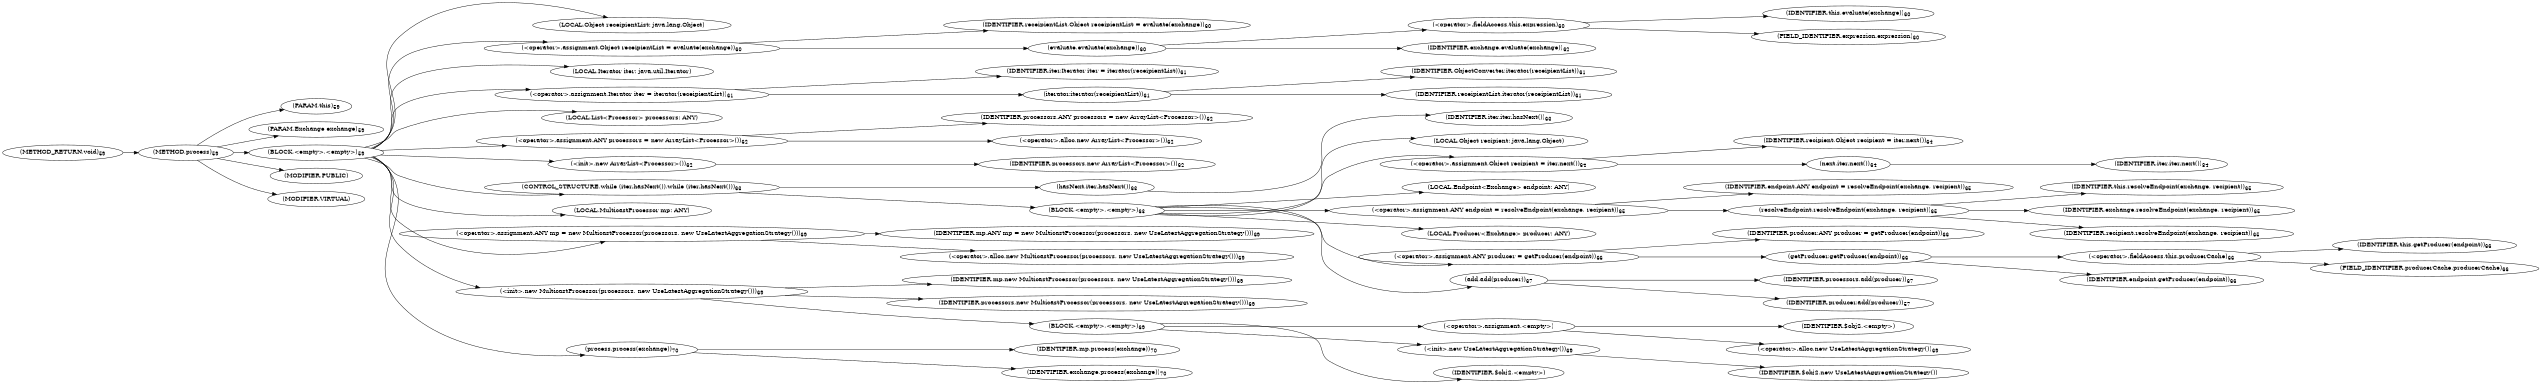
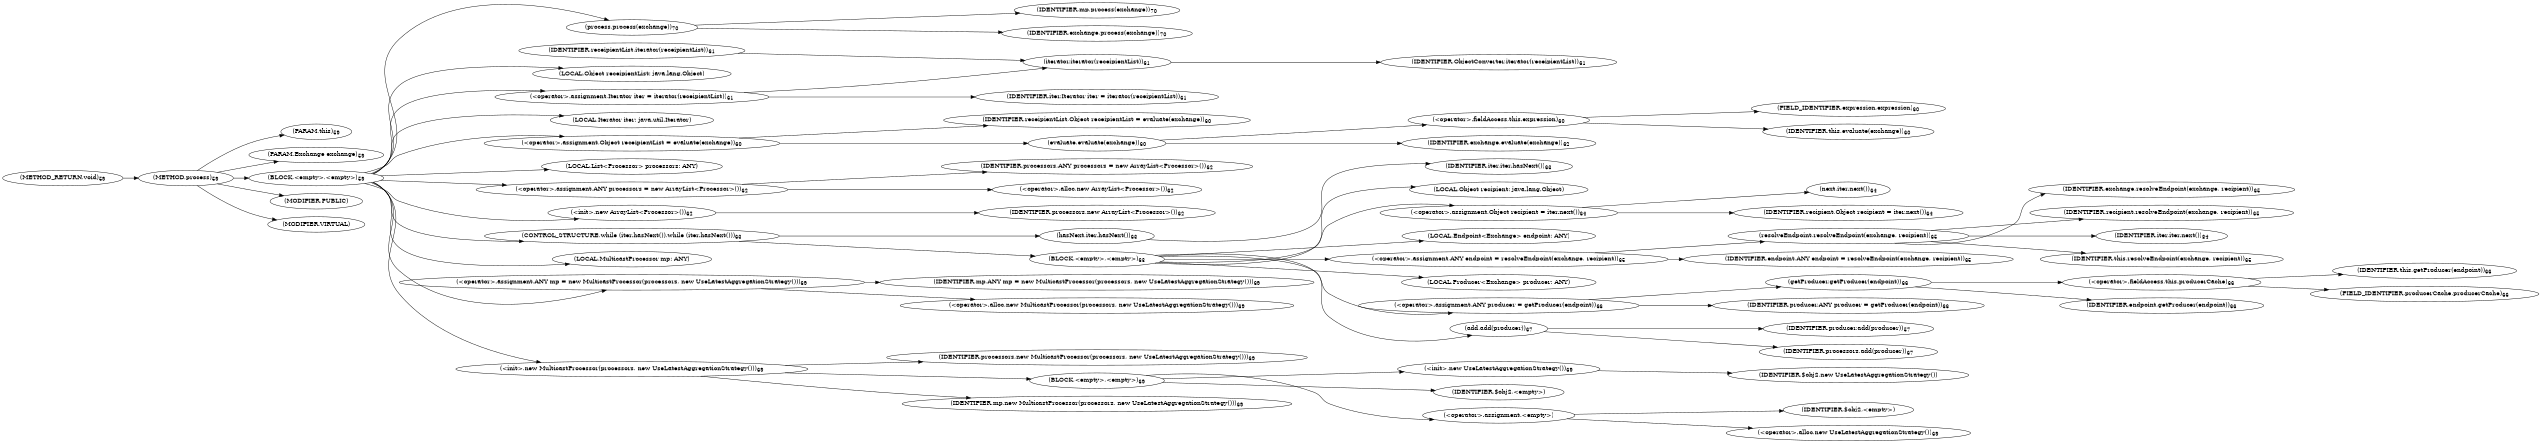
(1276, 95) -> (879, 57)
(1991, 164) -> (2030, 236)
